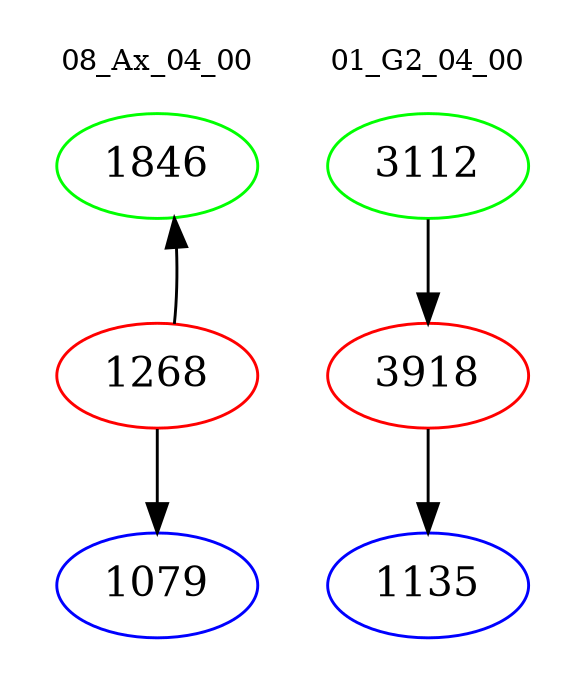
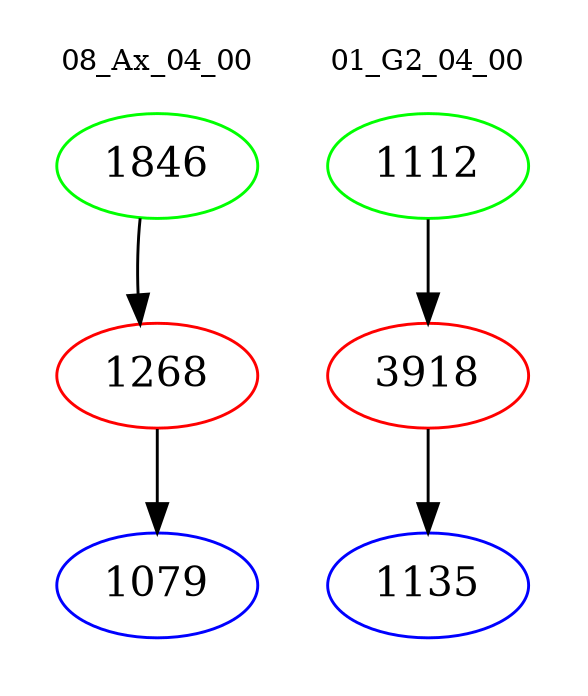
(428, 166) -> (428, 166)
(177, 286) -> (138, 256)
